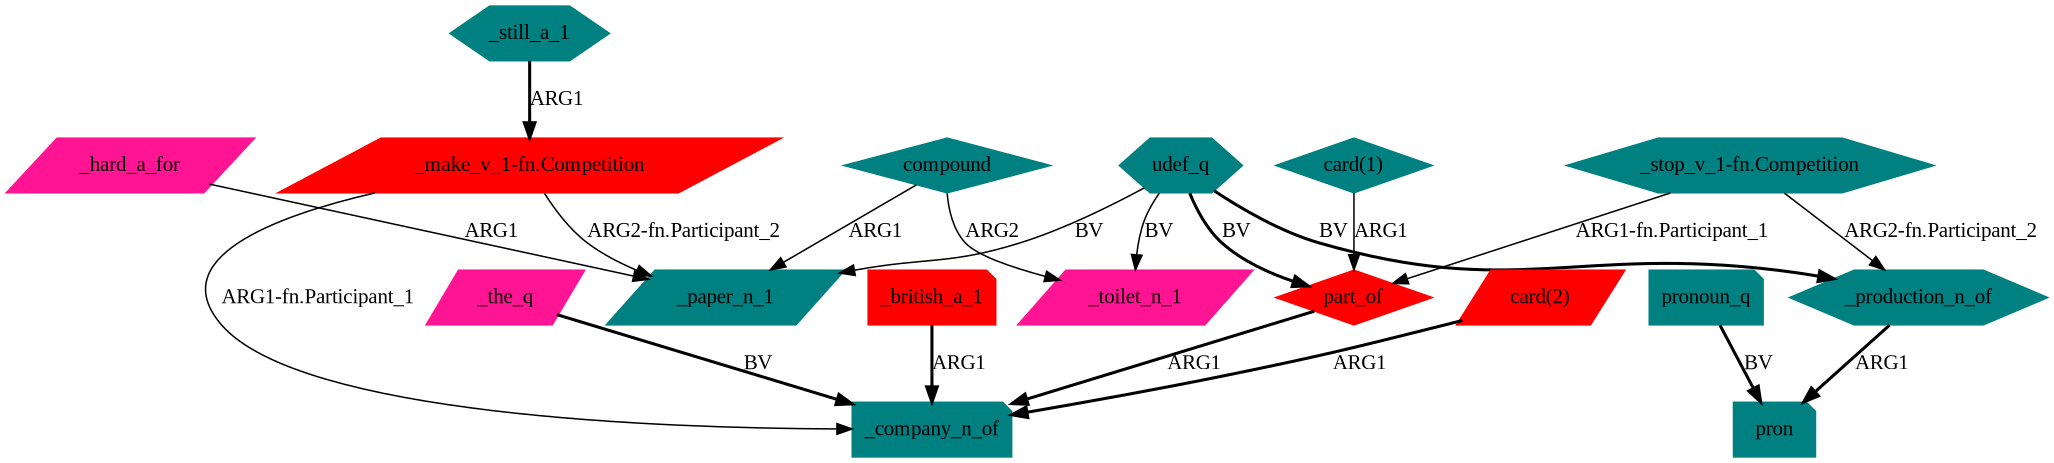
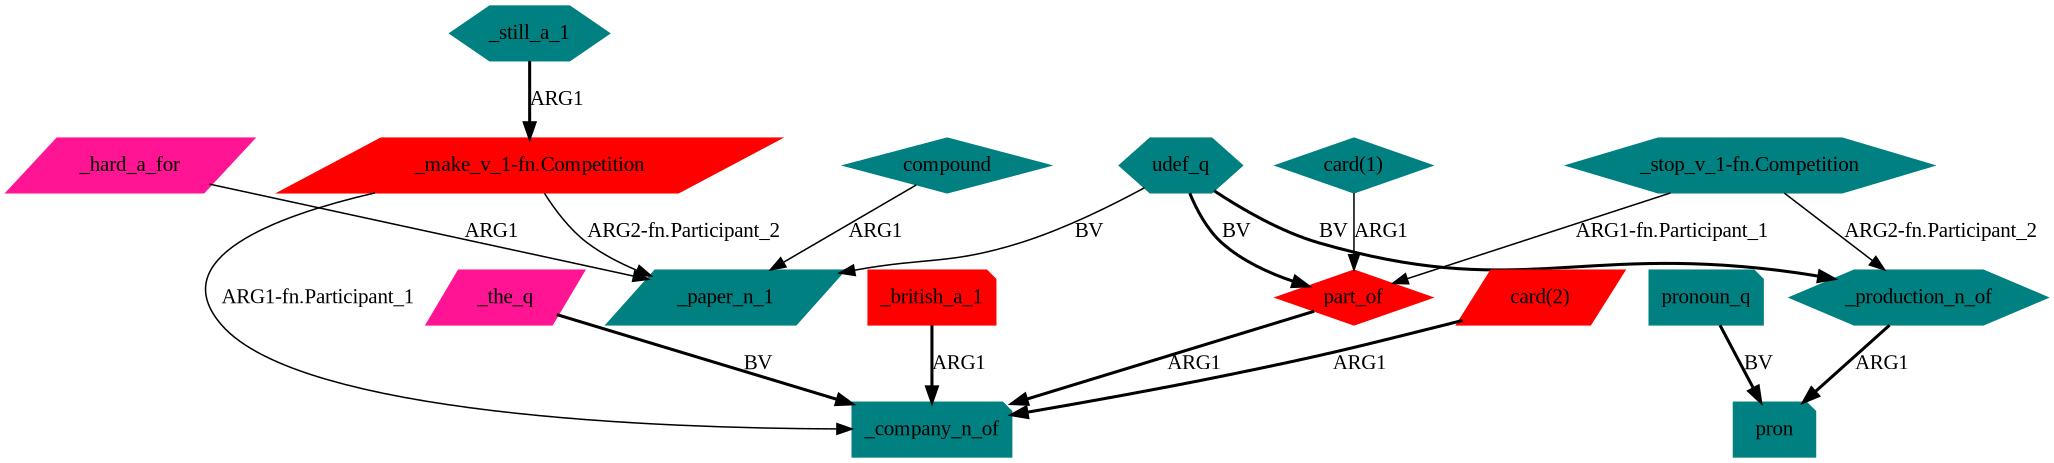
(1135, 298) -> none
